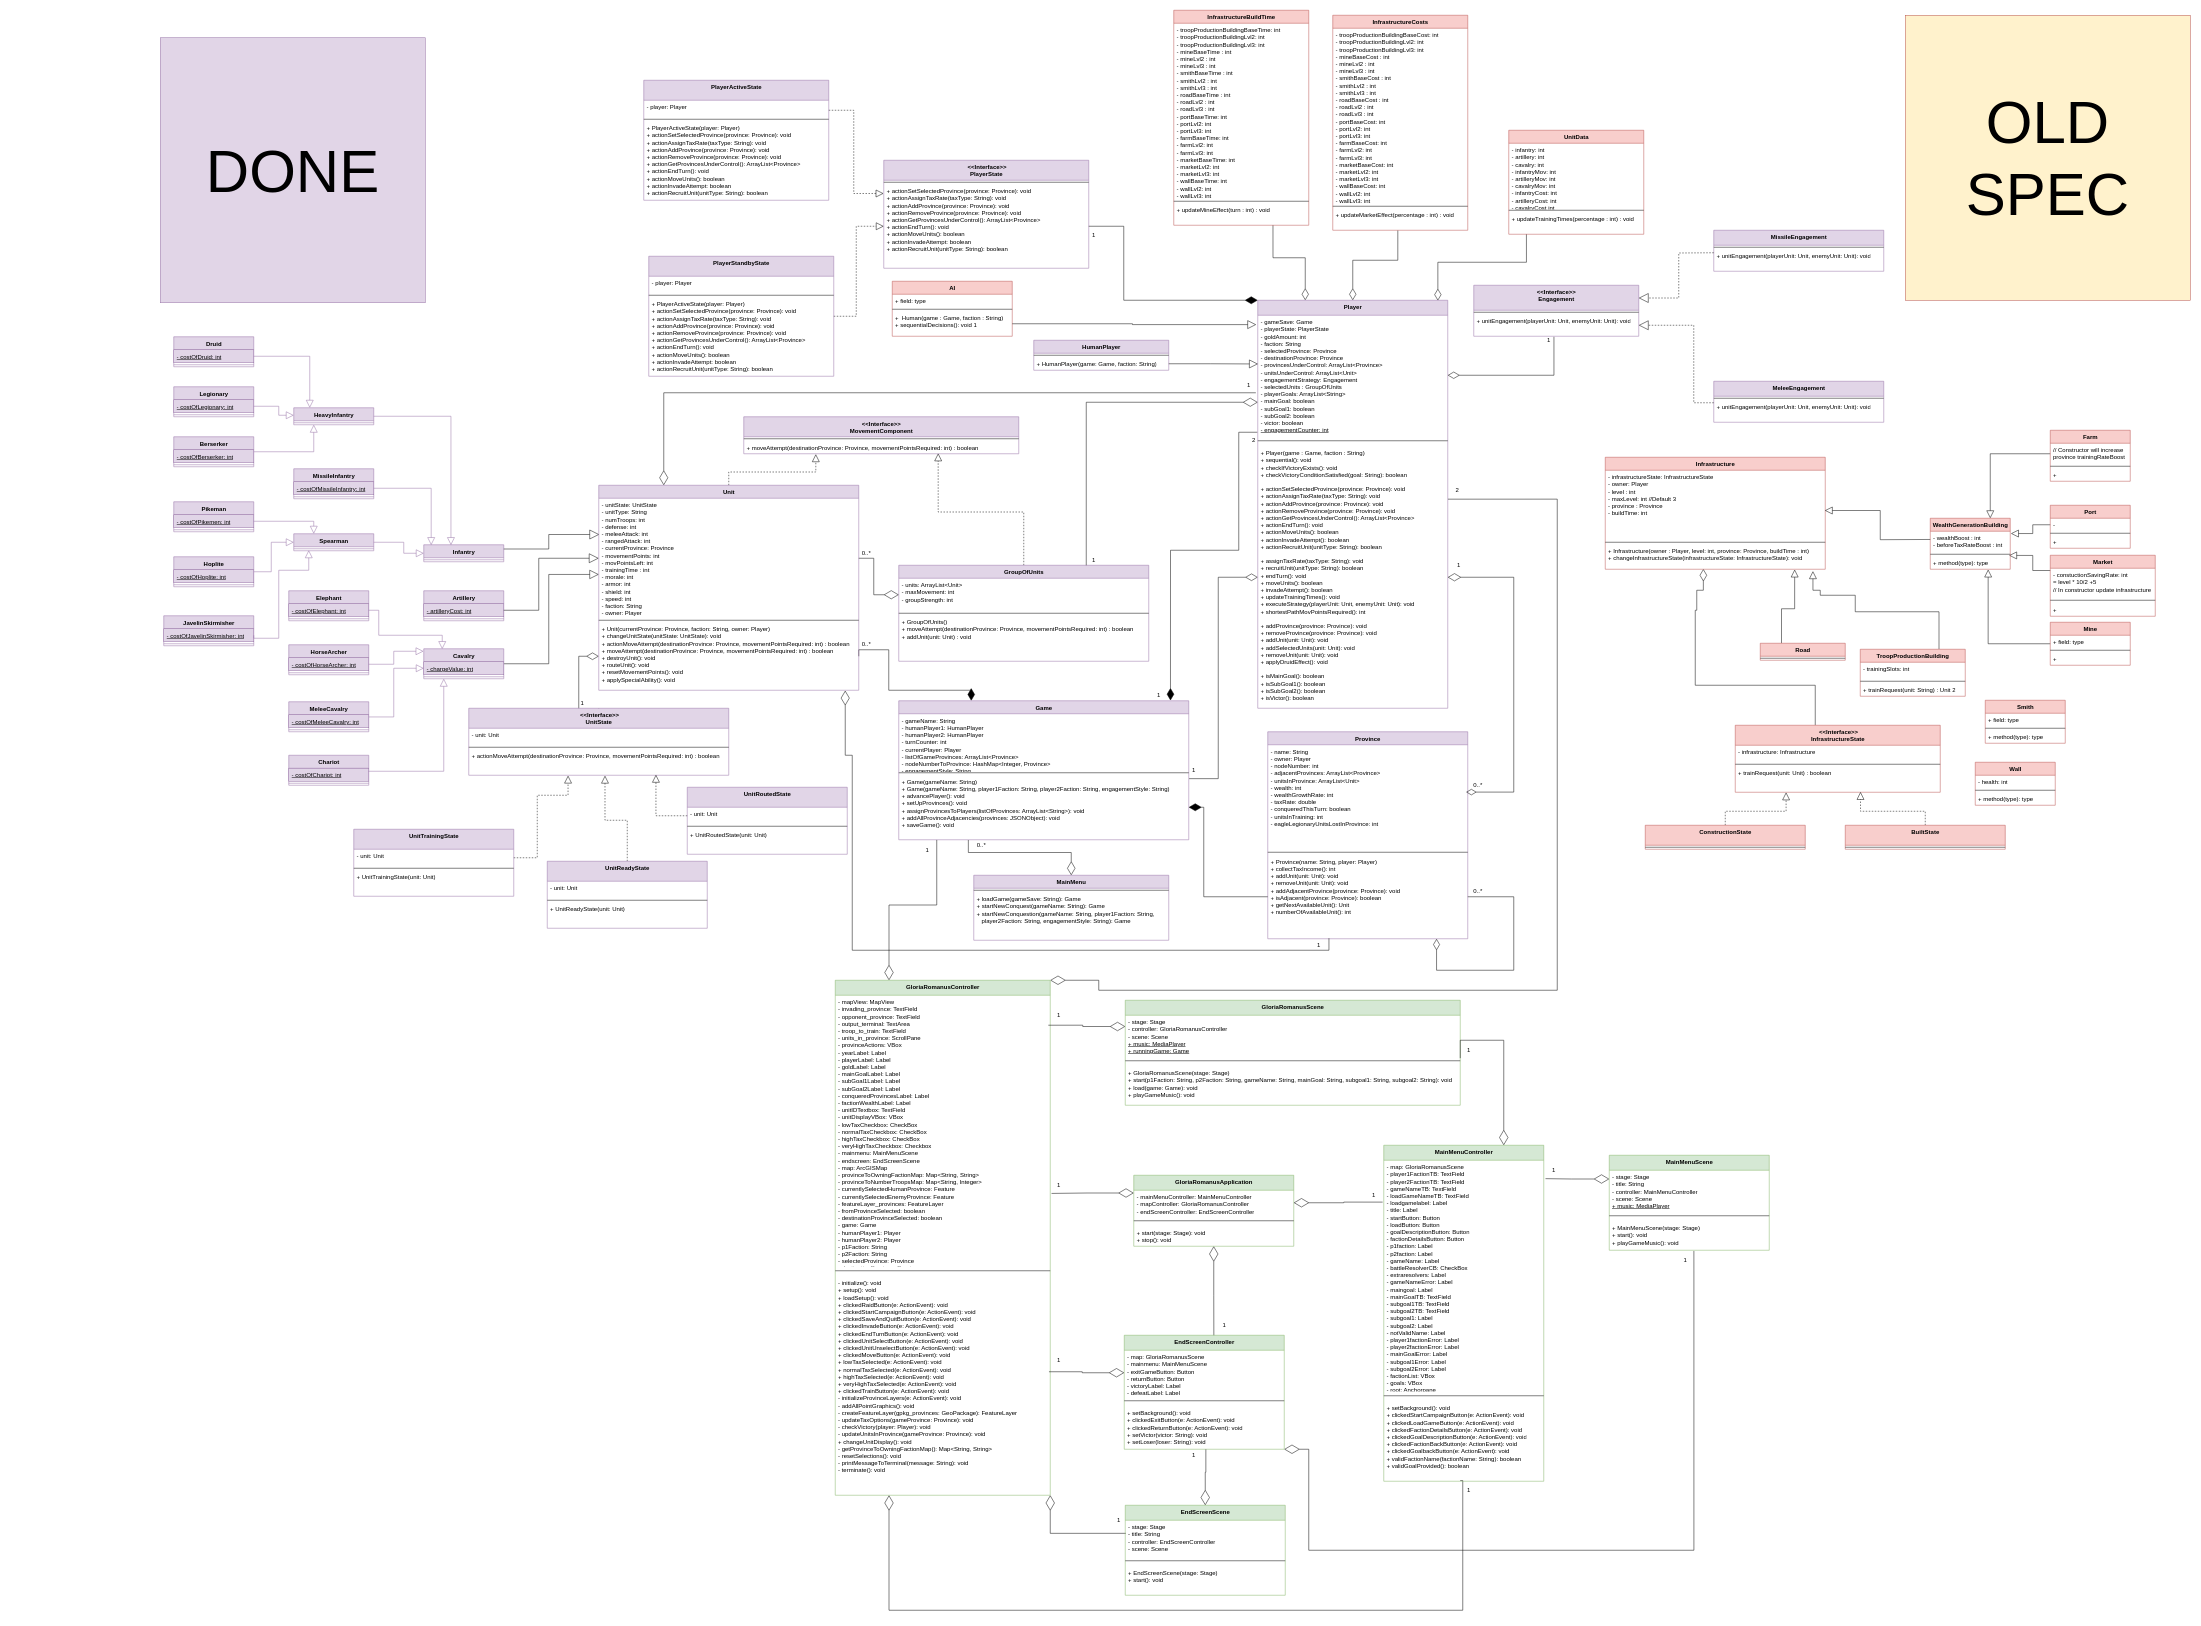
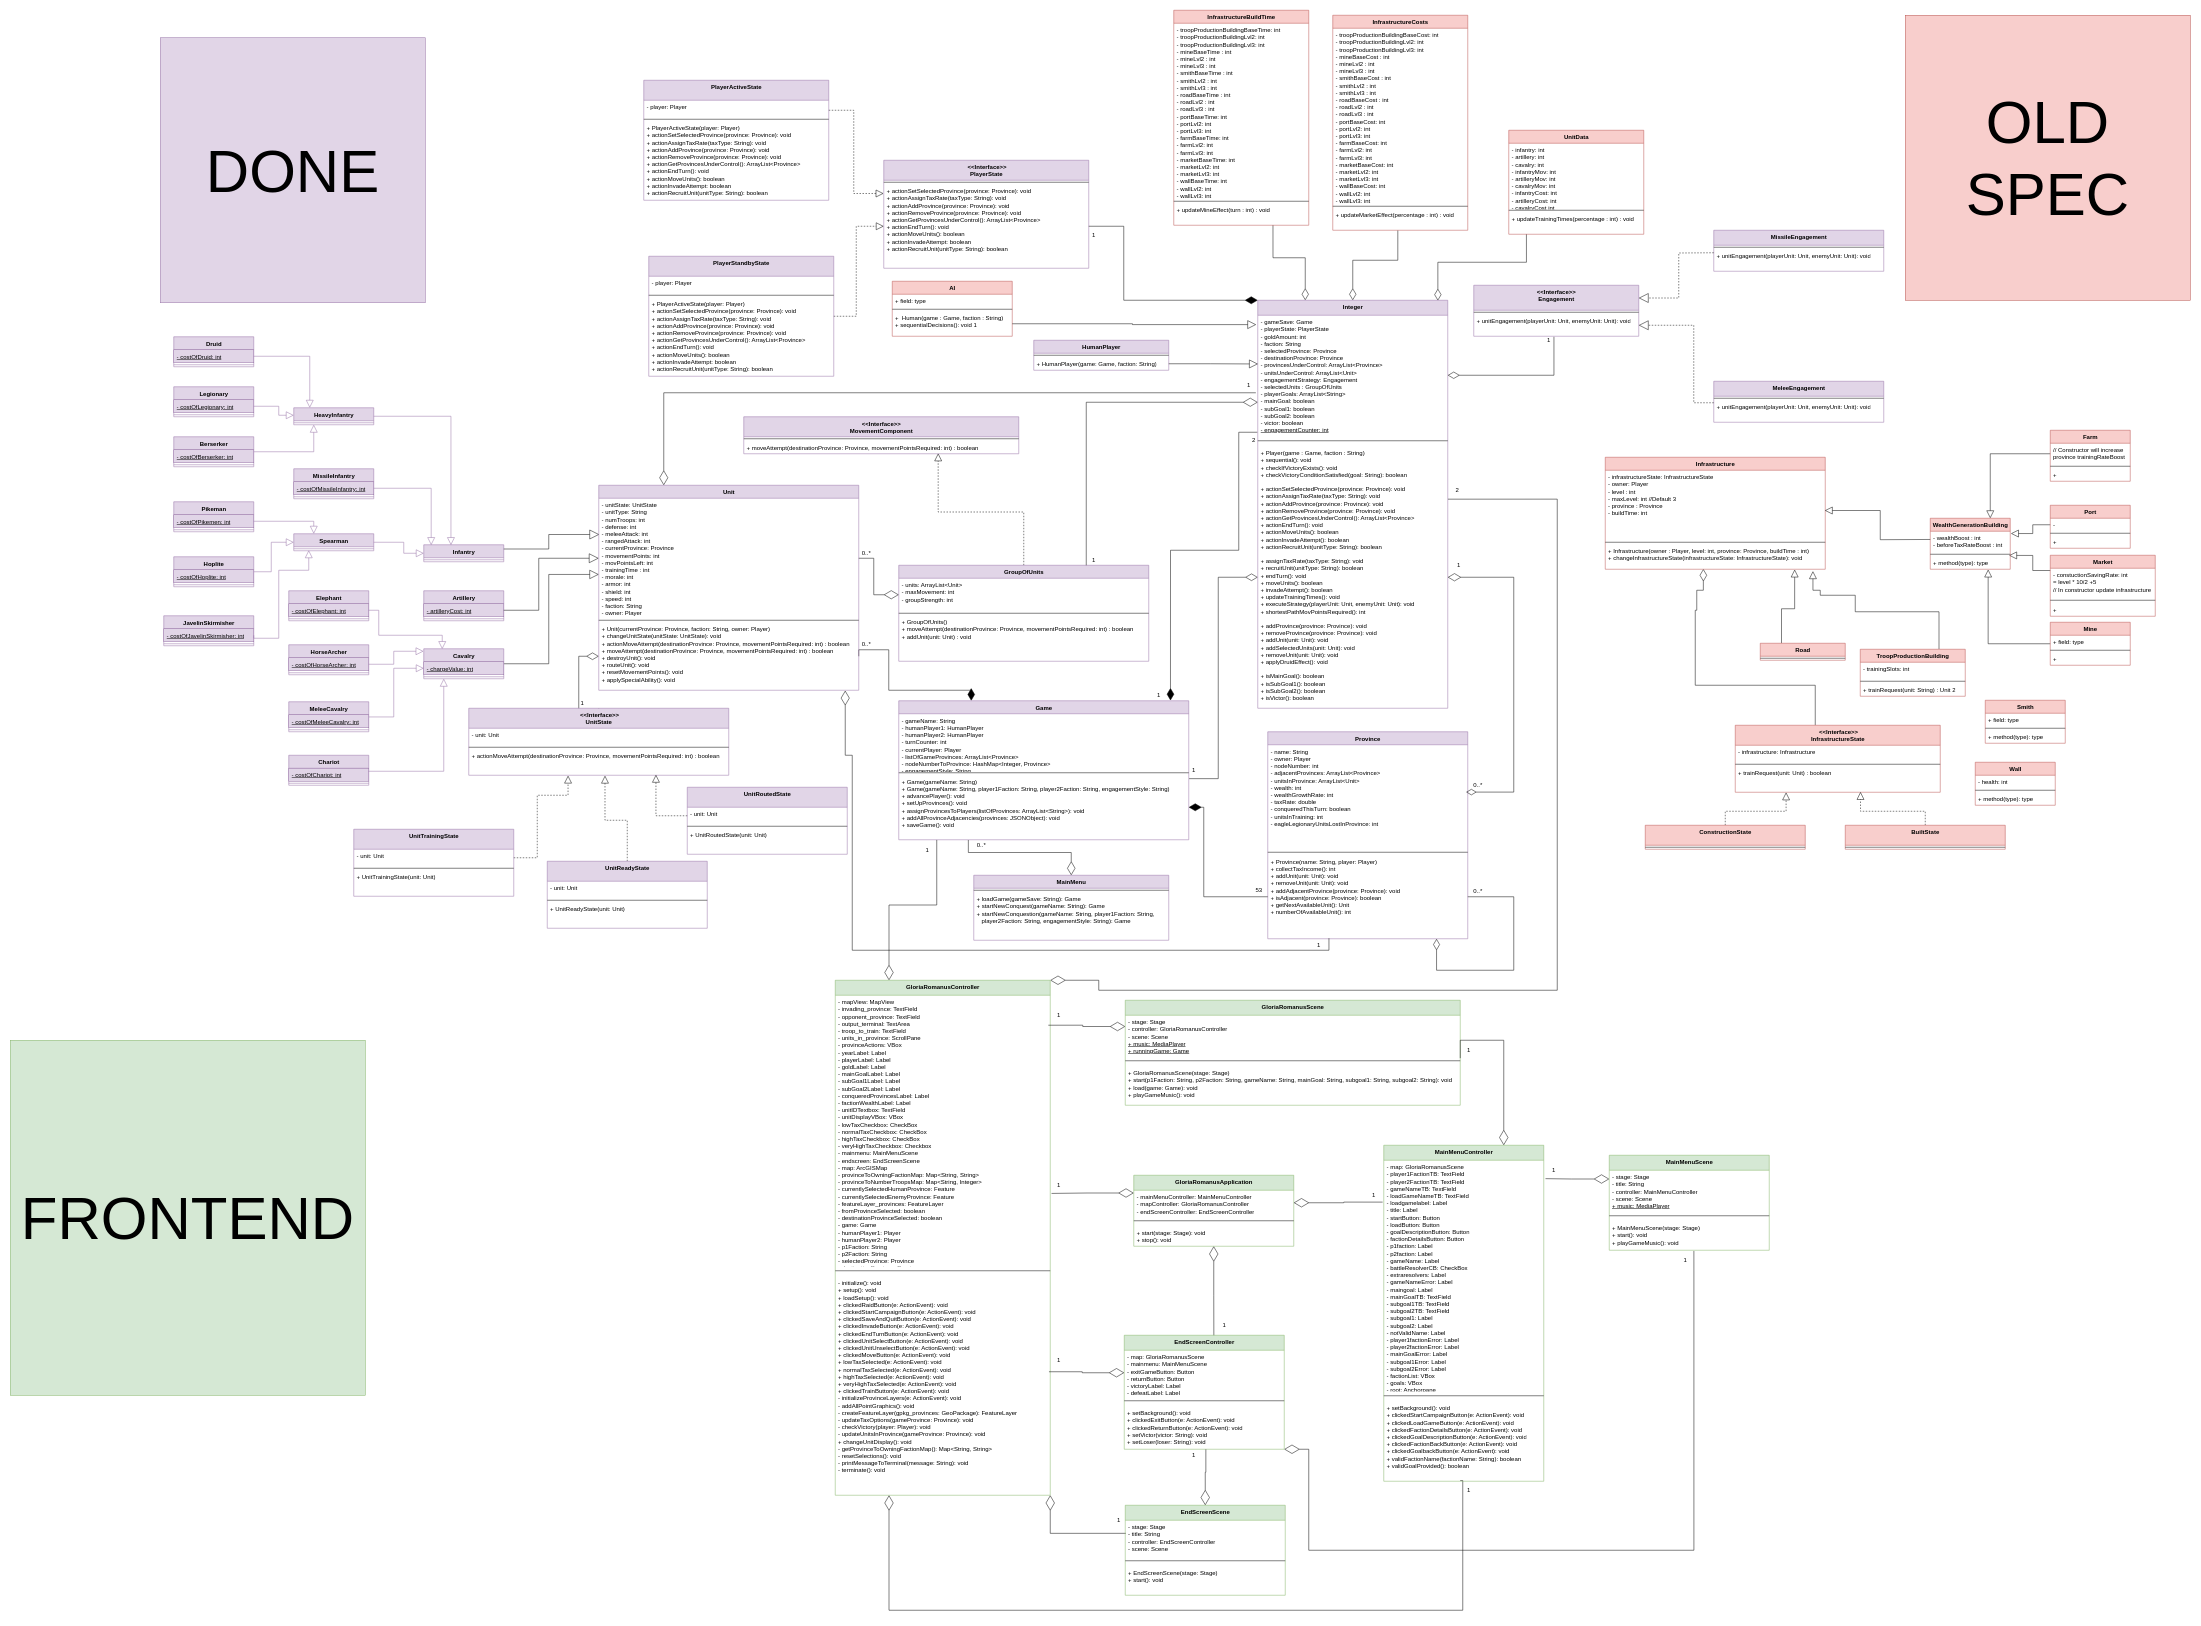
(2048, 158) -> (2048, 158)
(1353, 307) -> (1353, 307)
(771, 472) -> none
none -> (1259, 890)
none -> (188, 1218)
